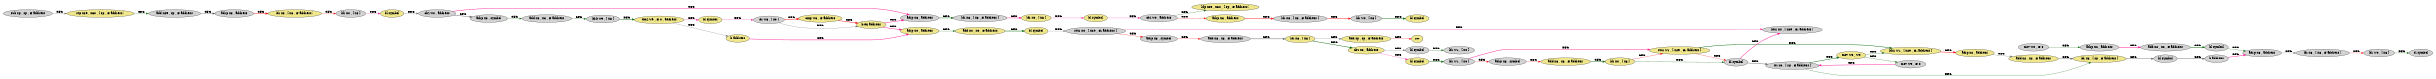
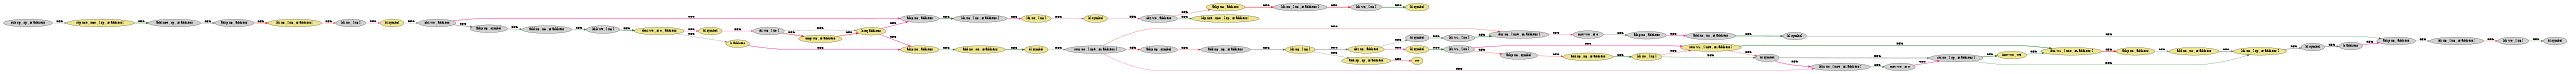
(140, 14) -> (140, 23)
none -> (1519, 35)
(1331, 44) -> (1331, 50)
(1880, 60) -> (1876, 67)
